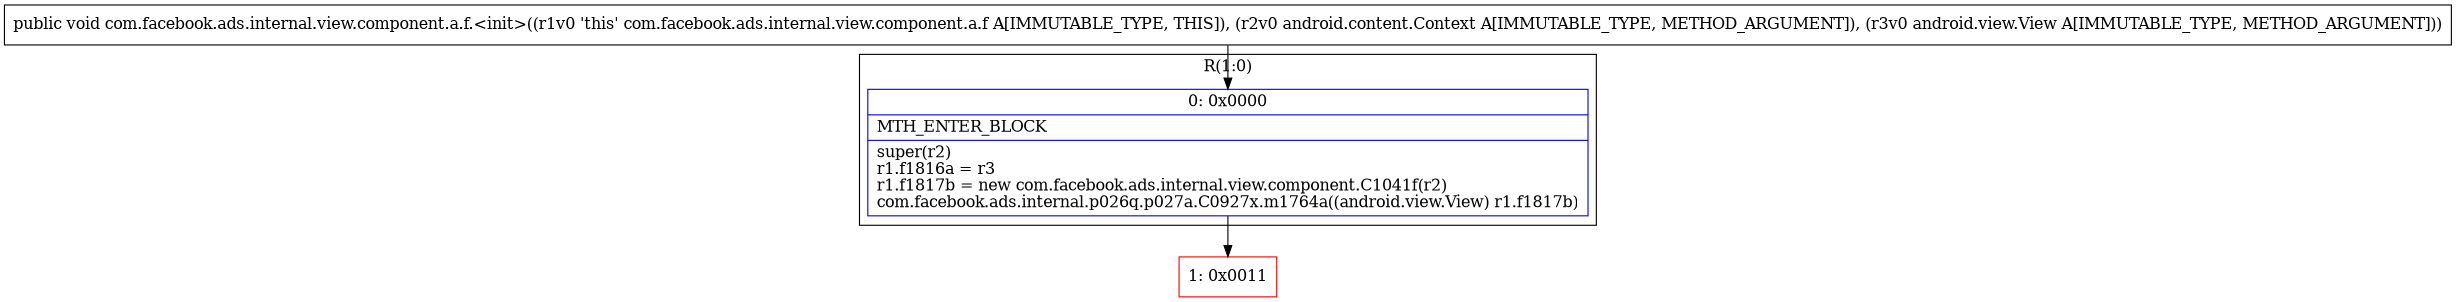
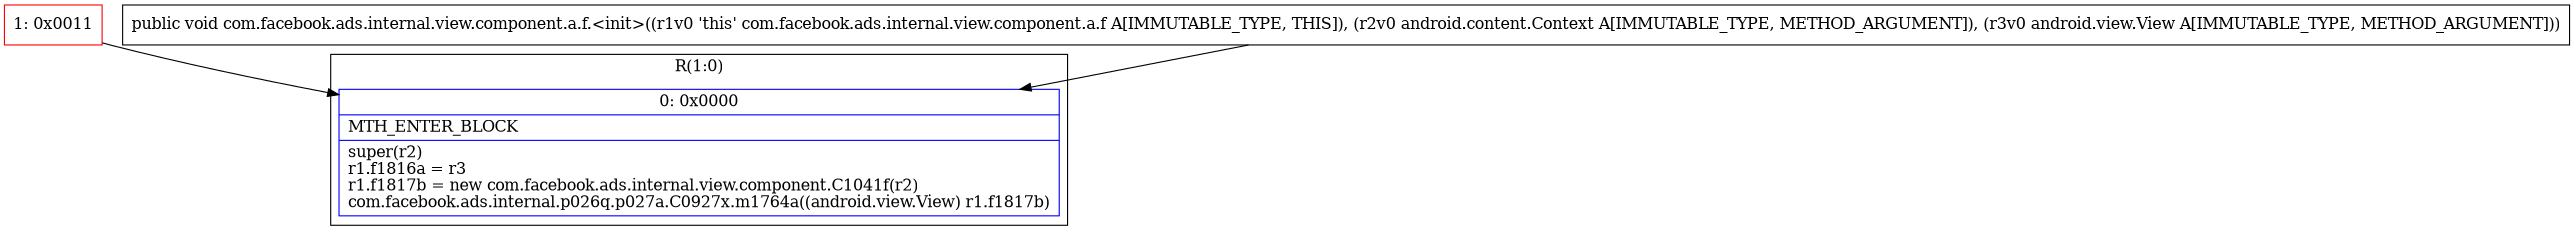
(1228, 232) -> (215, 70)
